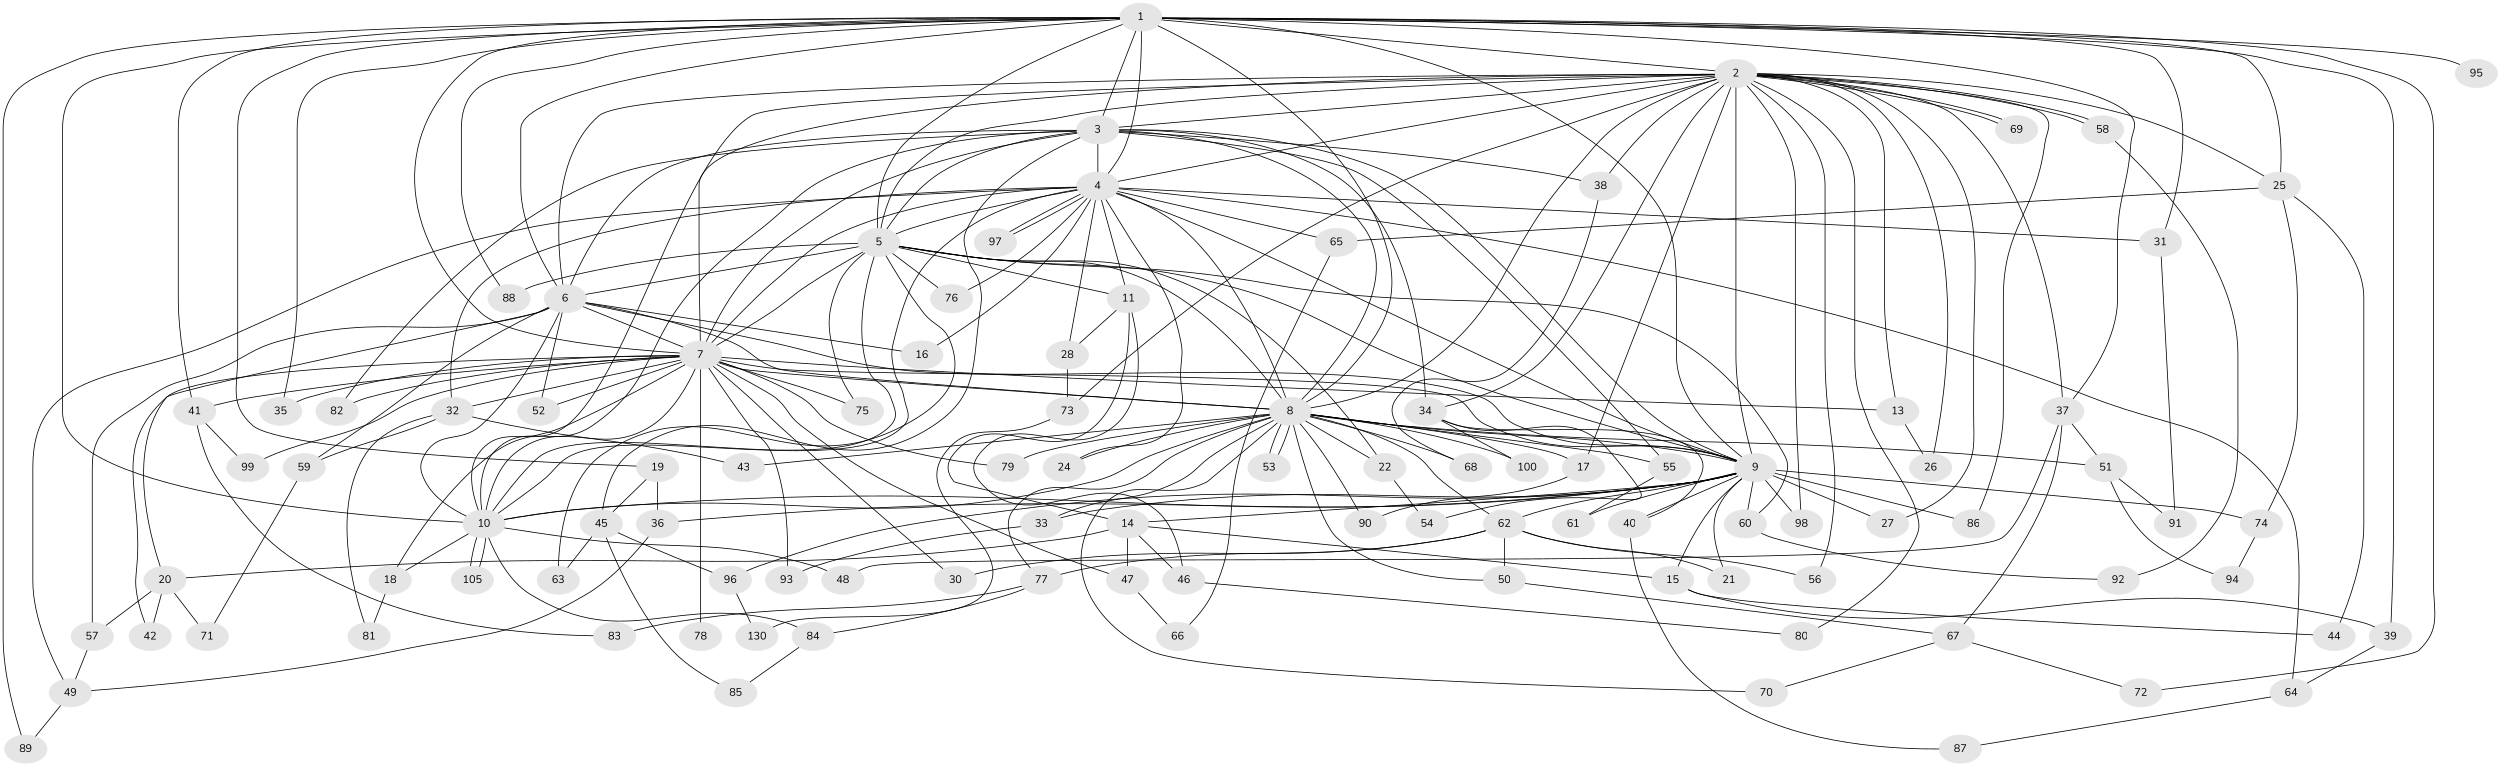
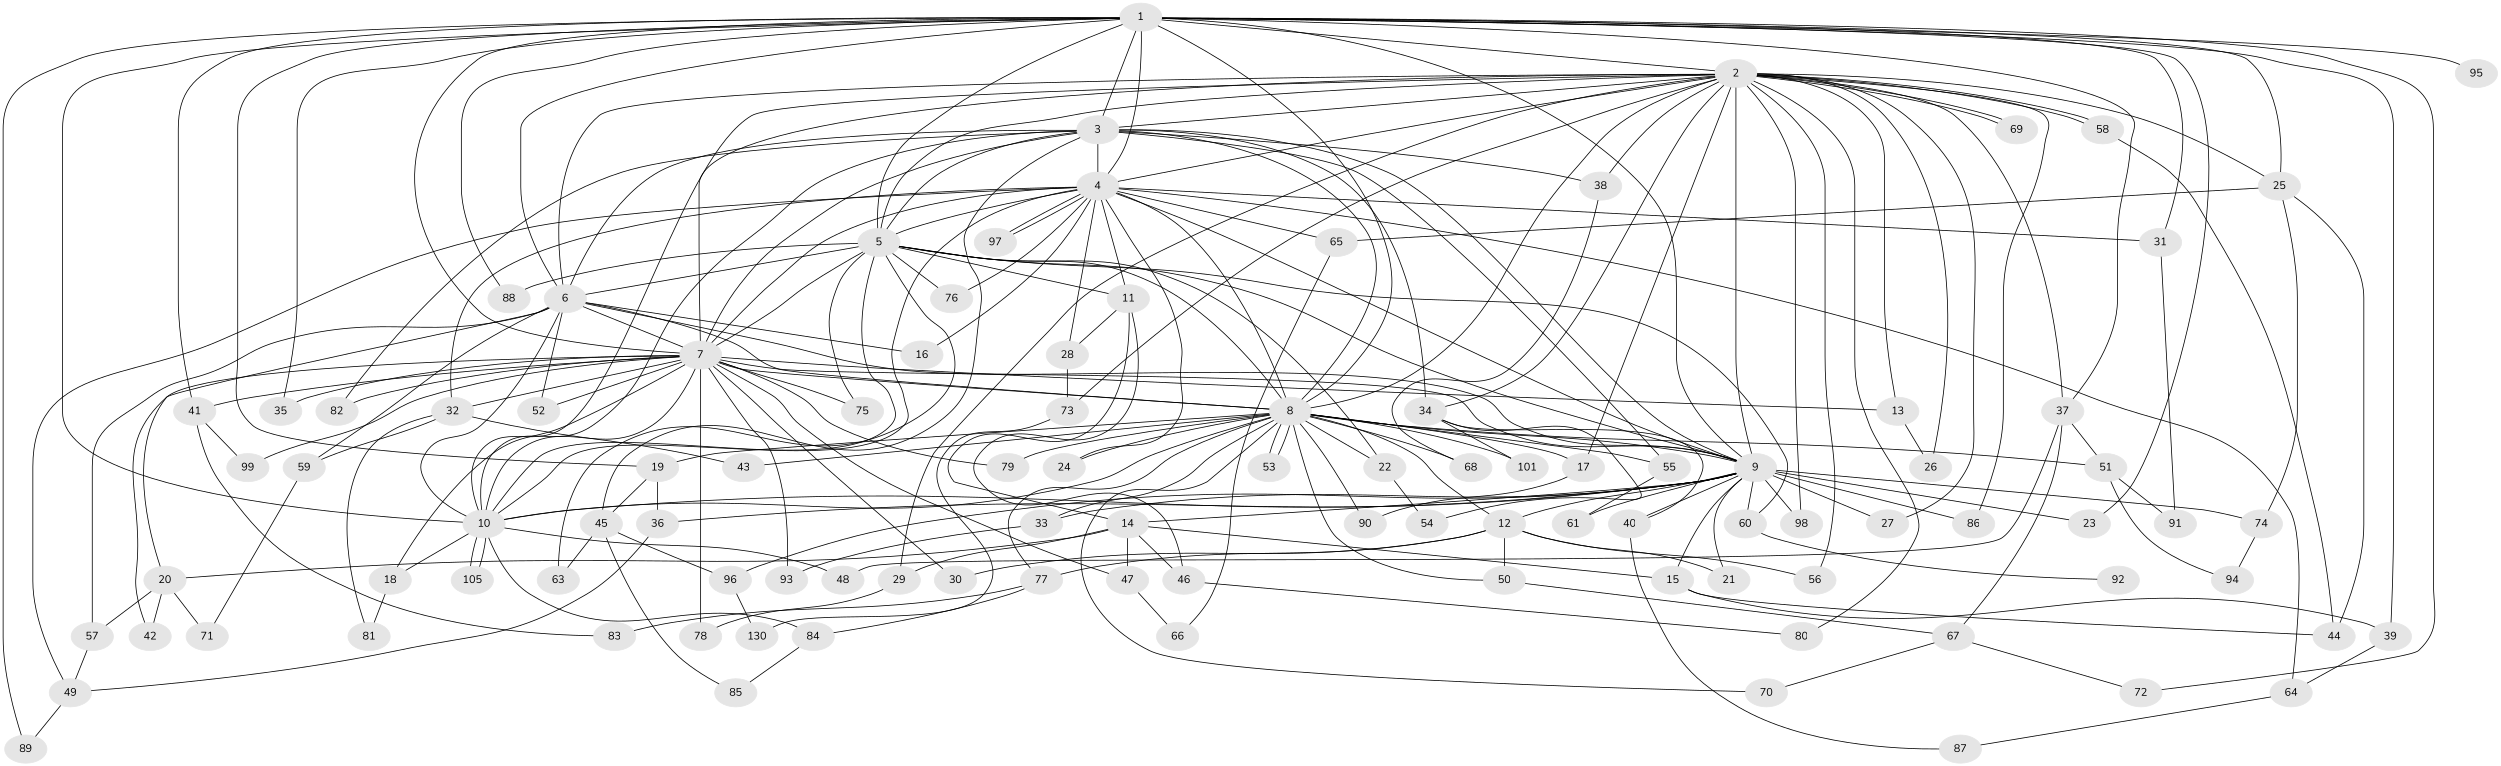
(2238, 362) -> (2275, 355)
none -> (958, 435)
(1527, 468) -> (1527, 468)
(1504, 524) -> (1504, 524)
none -> (2089, 524)
none -> (899, 580)
